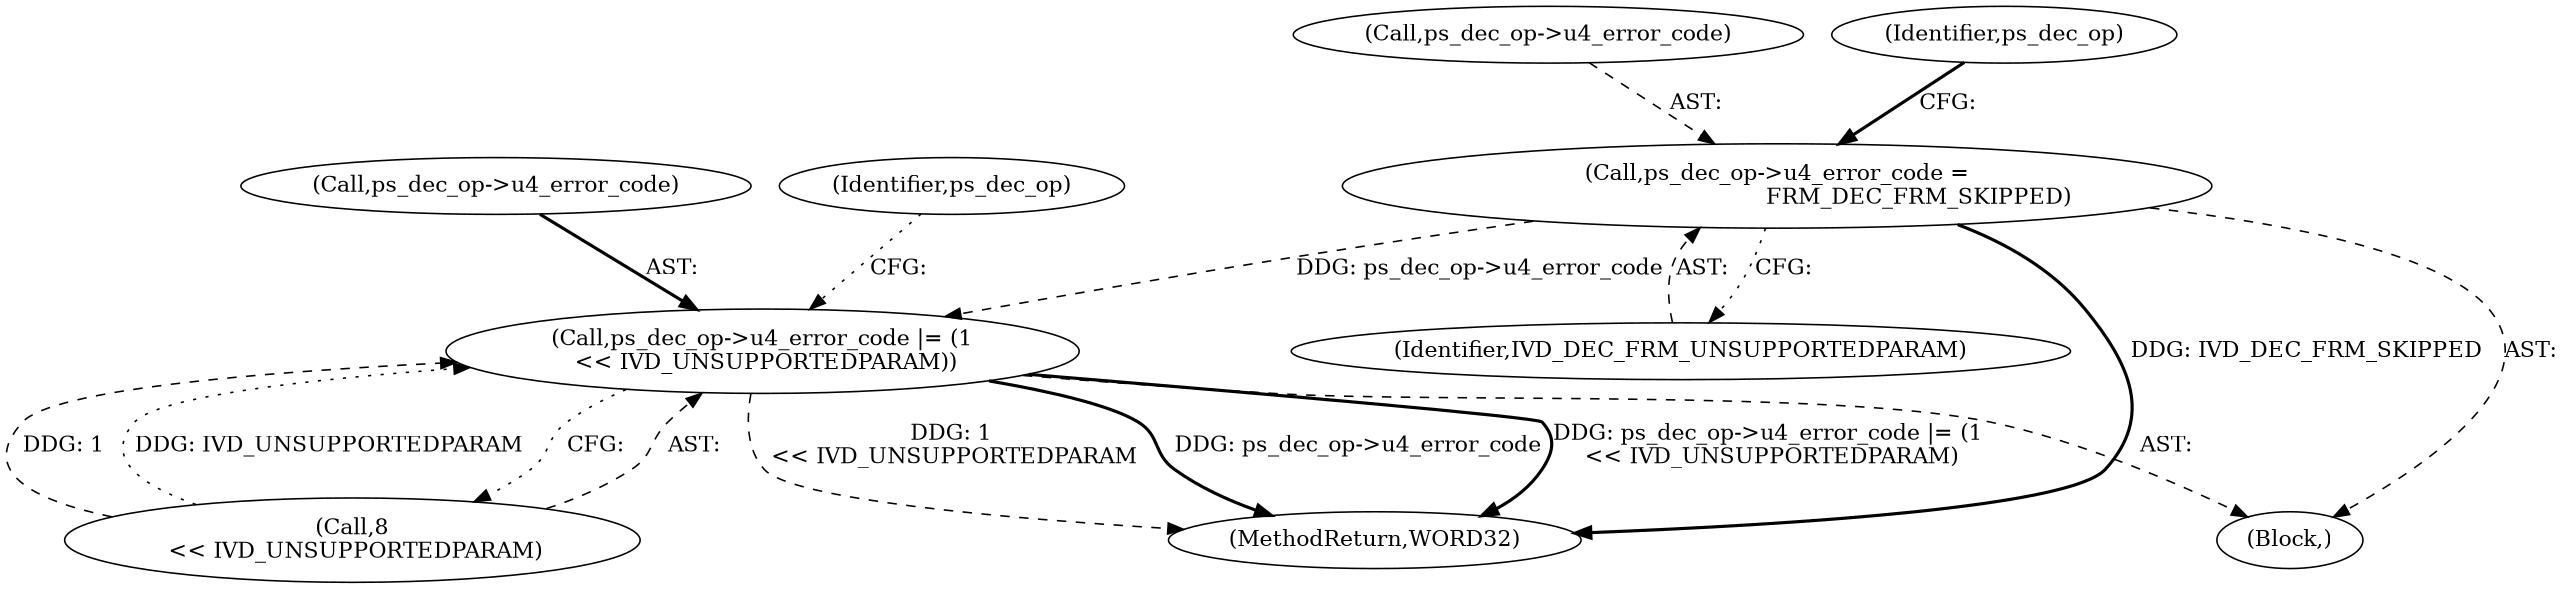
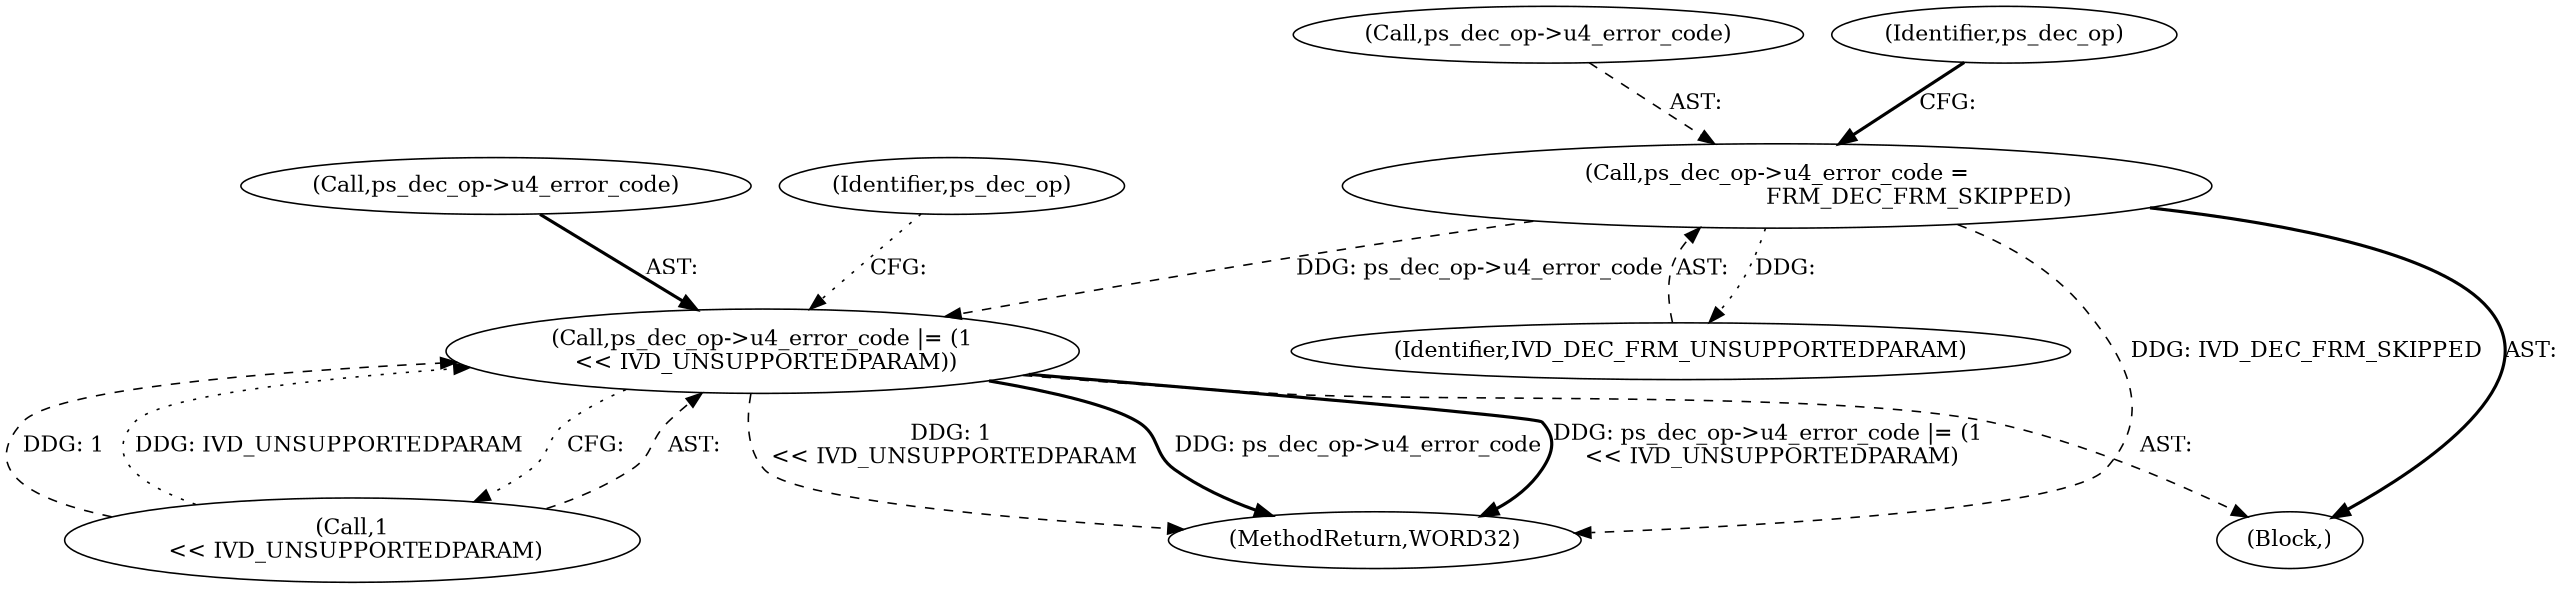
(1787, 269) -> (1789, 269)
(2457, 284) -> (2457, 284)
(2017, 498) -> (2017, 498)
(352, 540) -> (352, 540)
